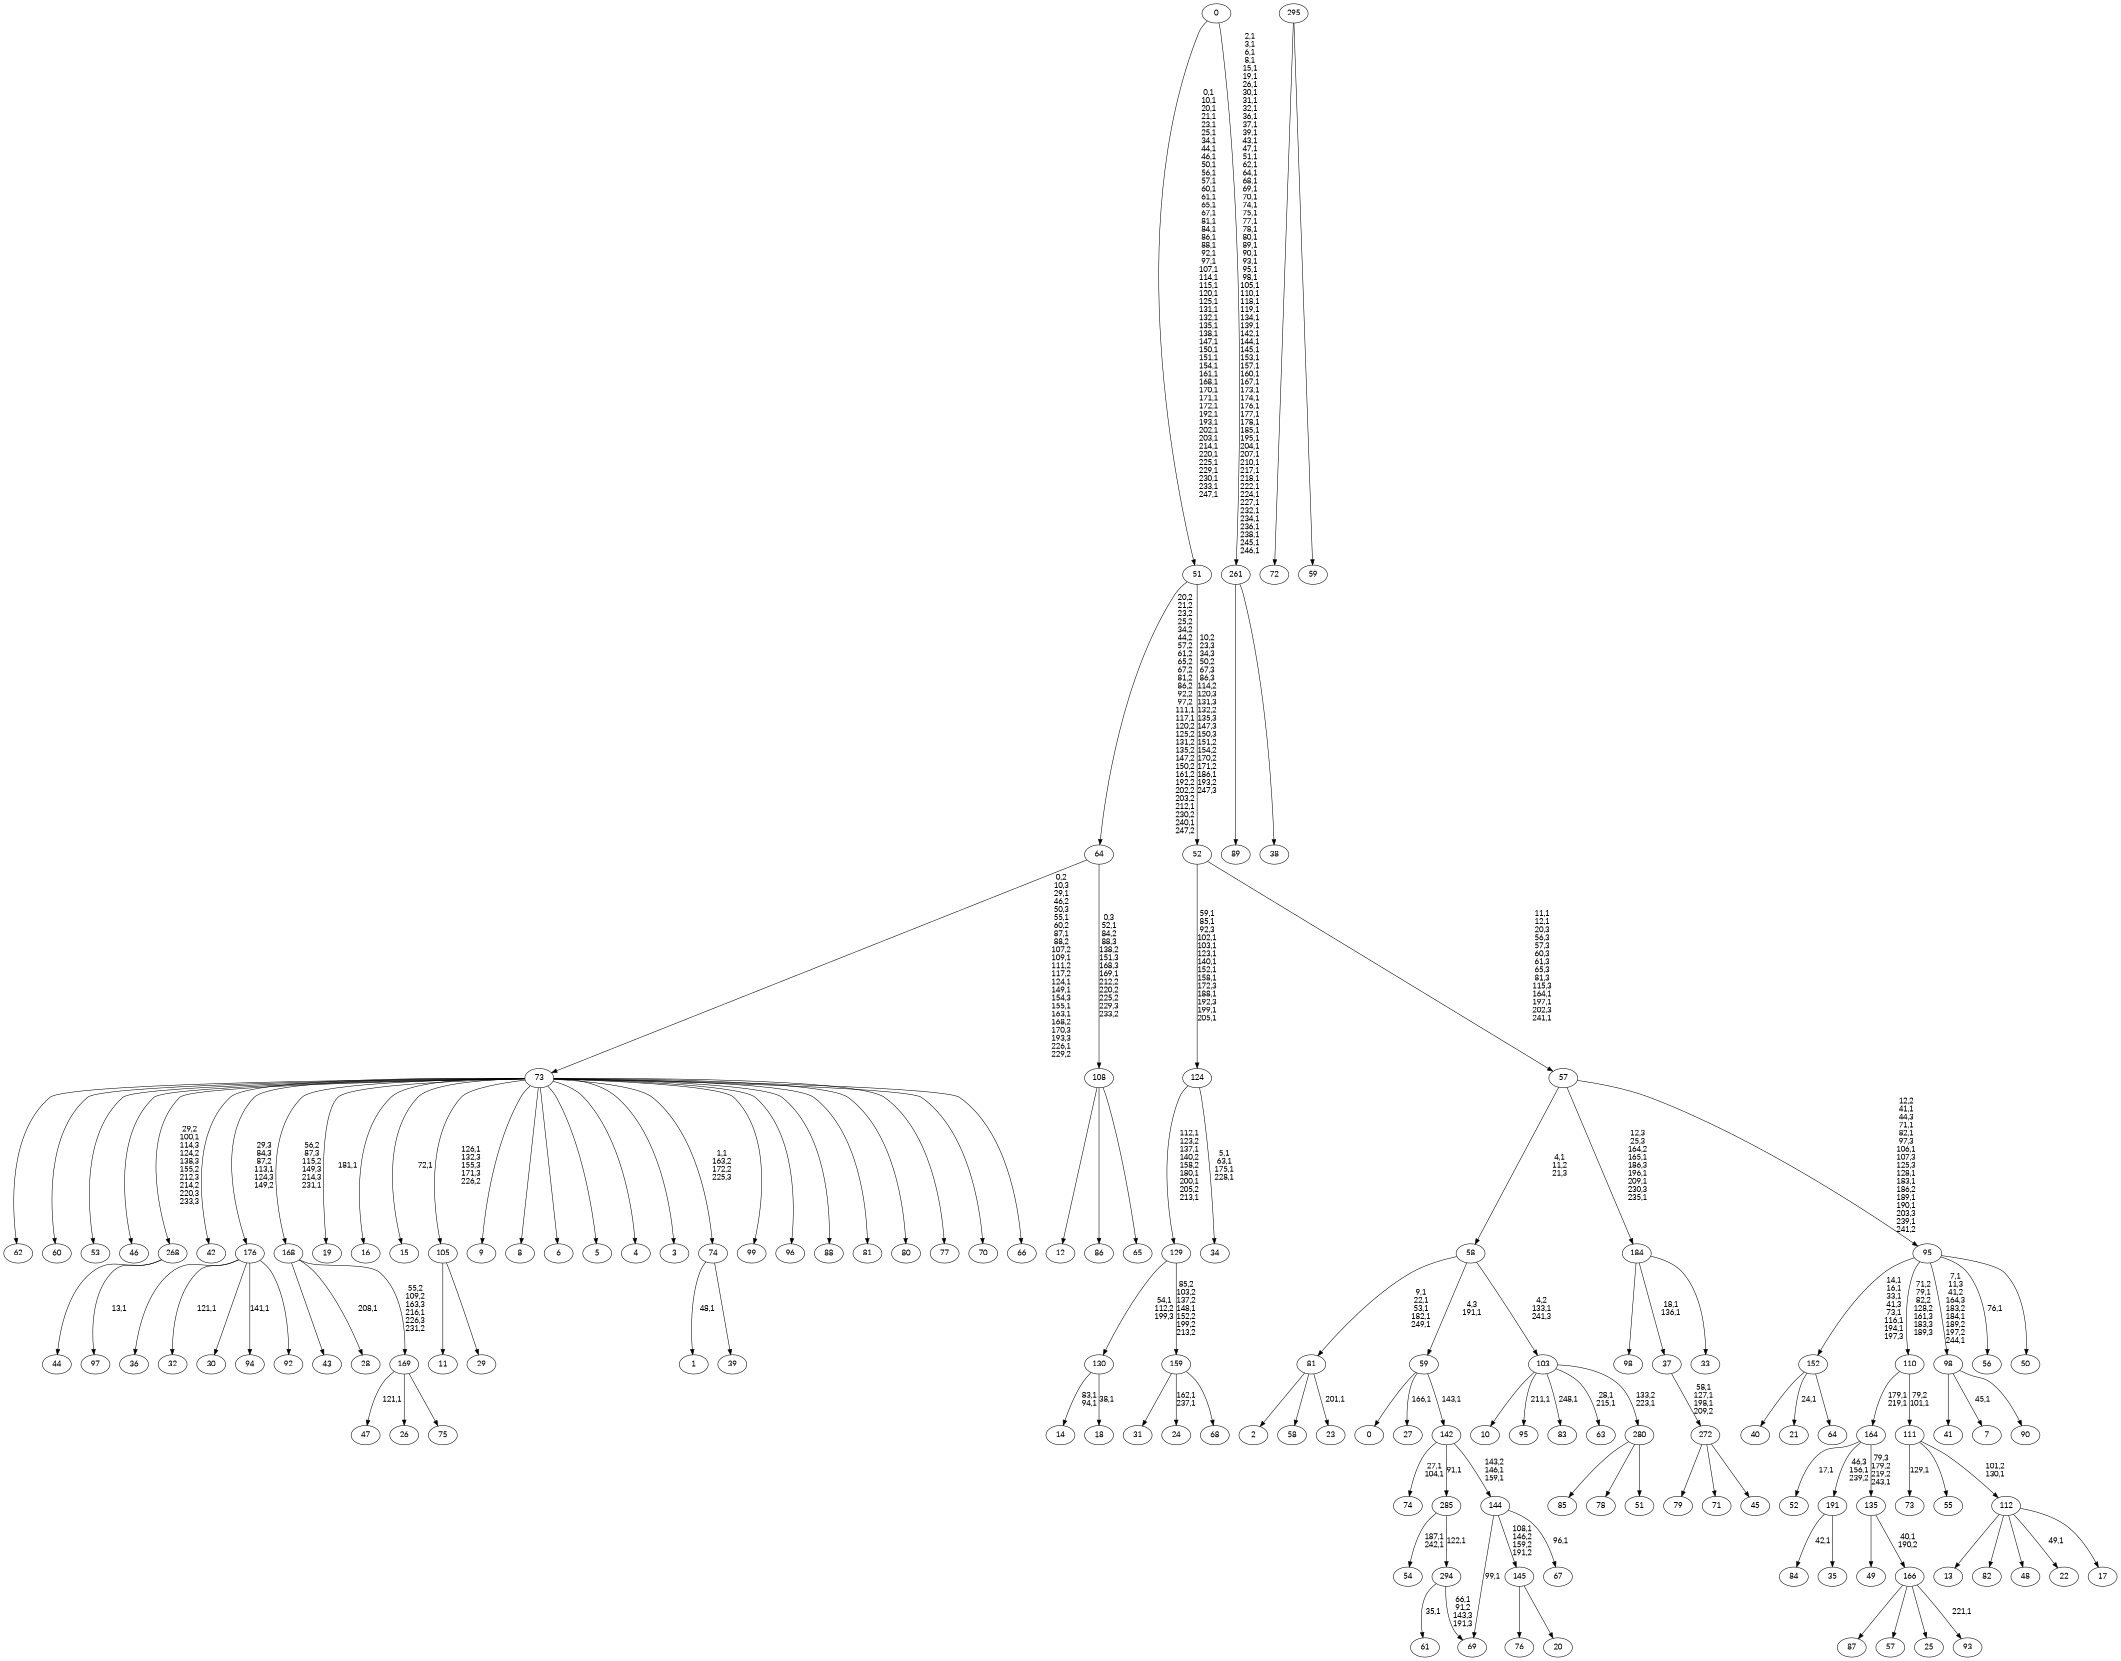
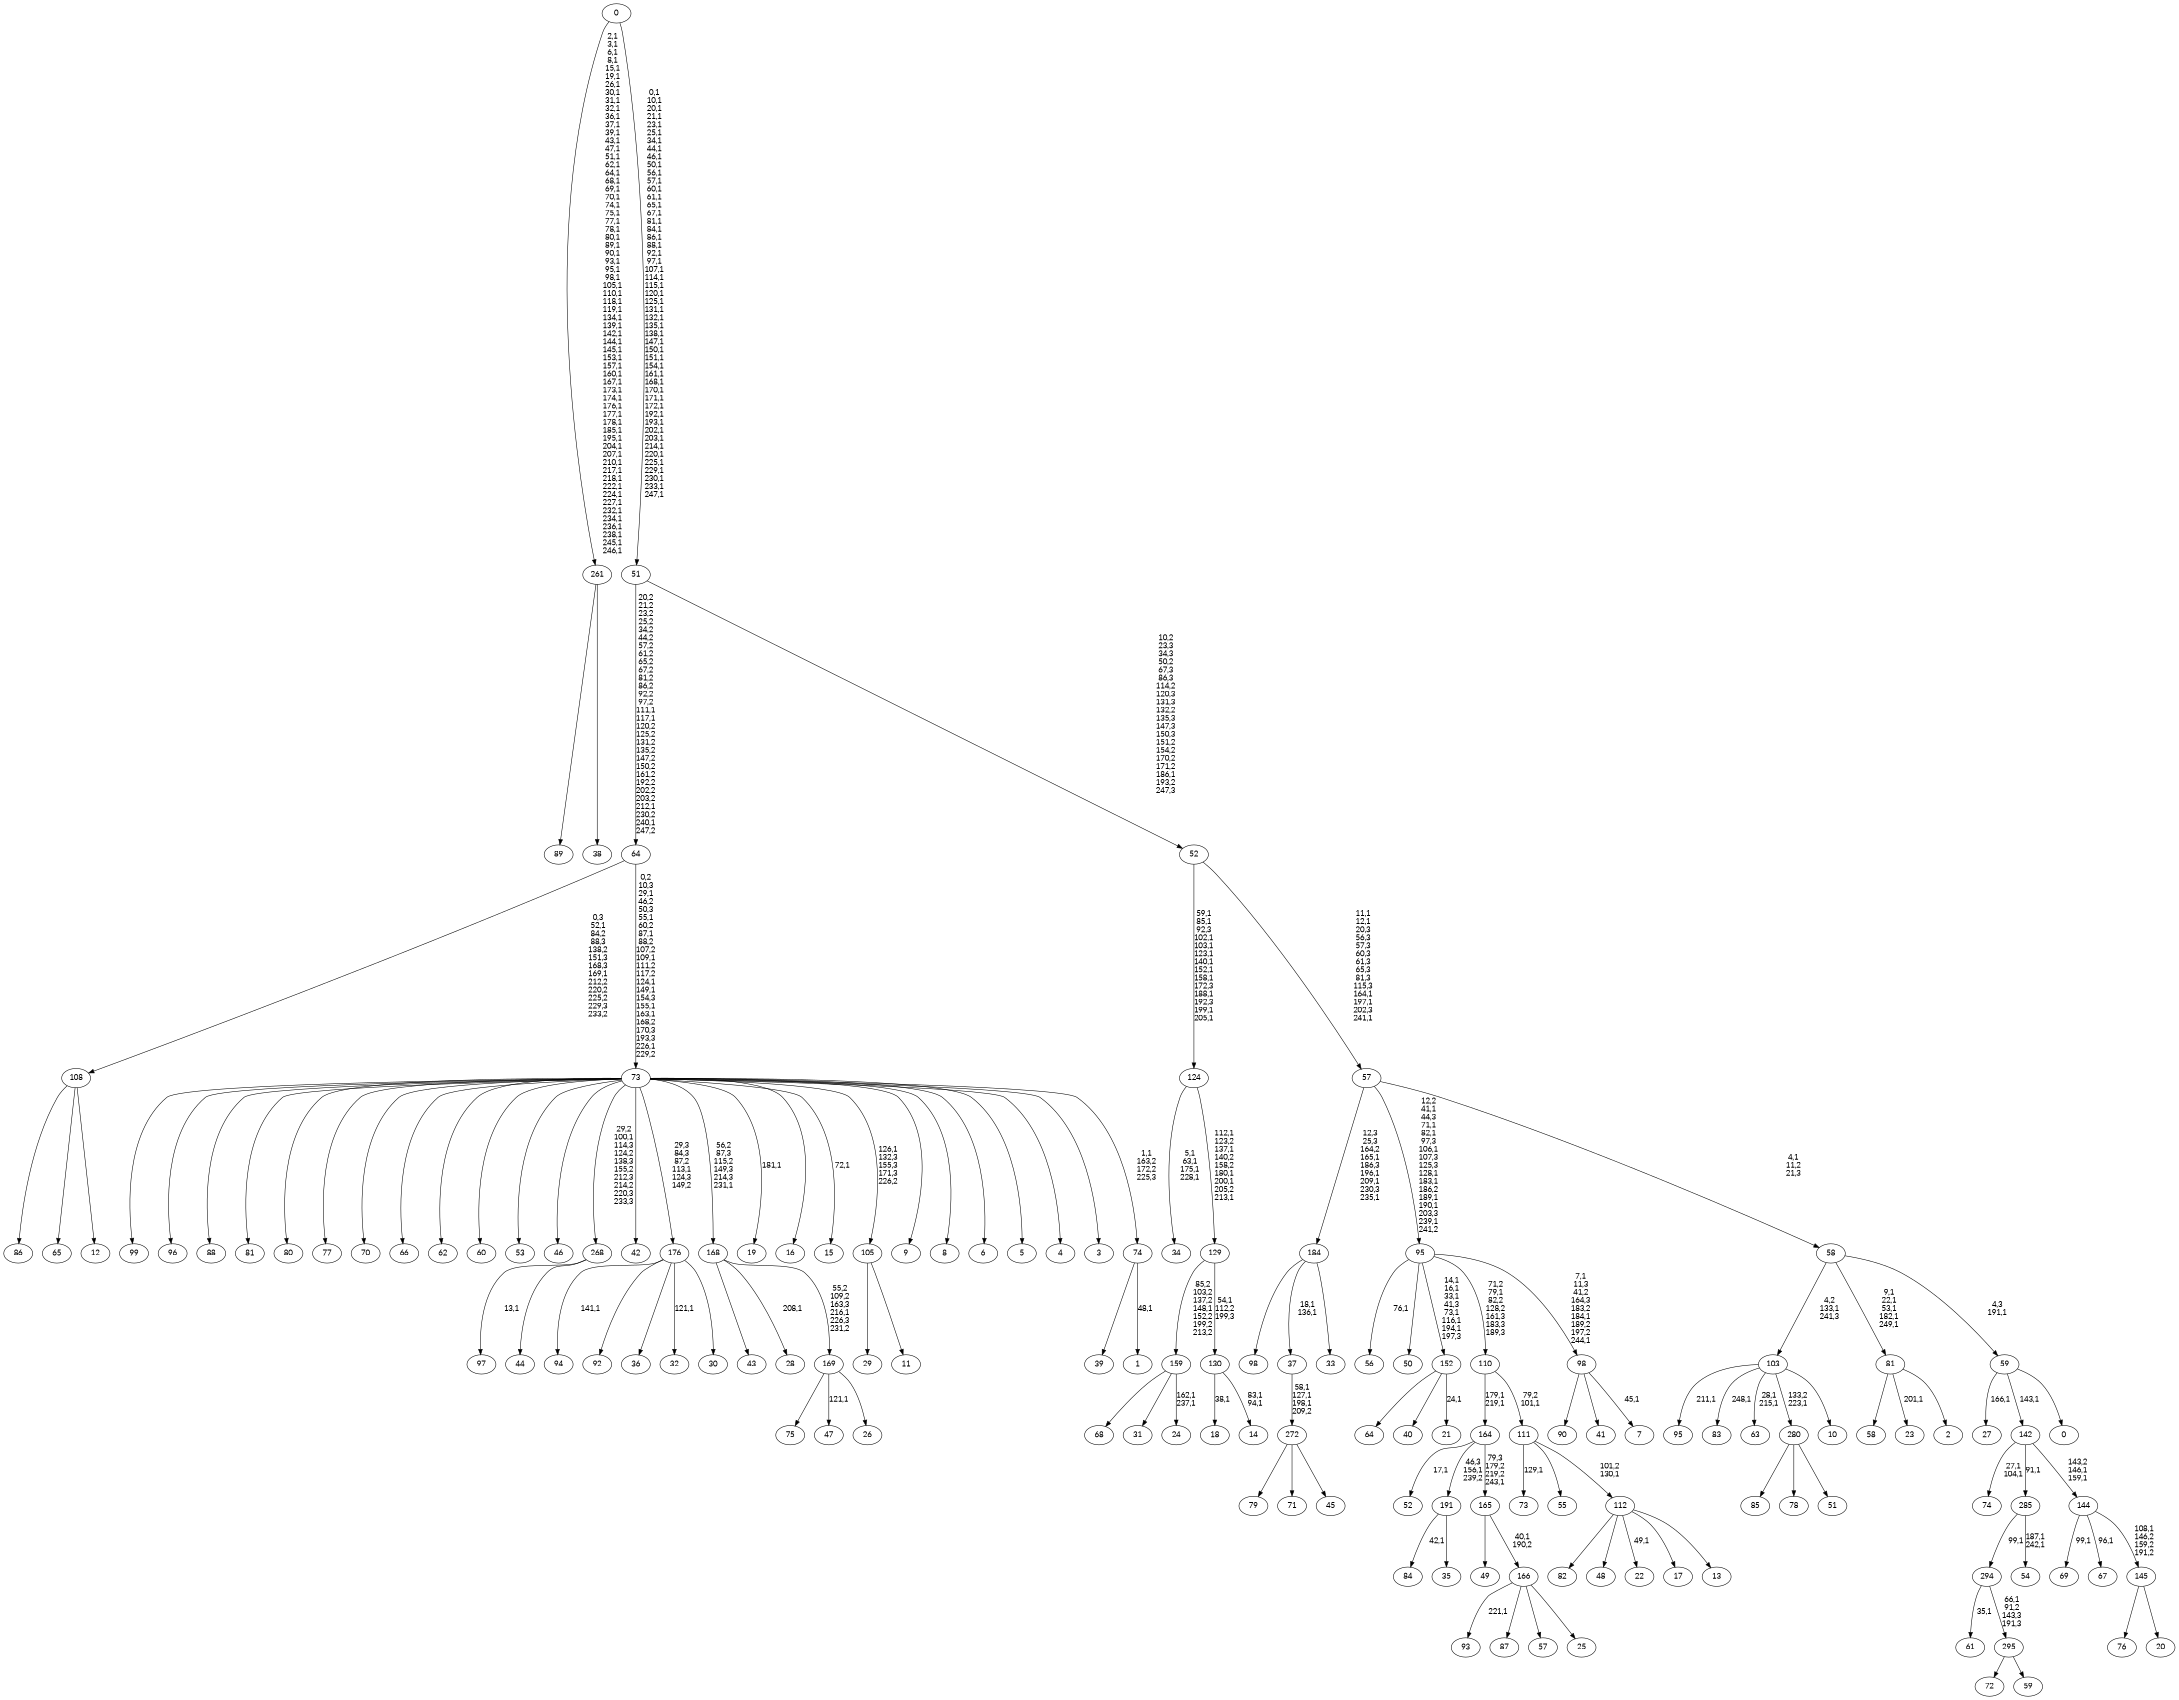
(1871, 1506) -> (1485, 1506)
(1456, 1541) -> (2016, 1541)
(1448, 1613) -> (1997, 1610)
